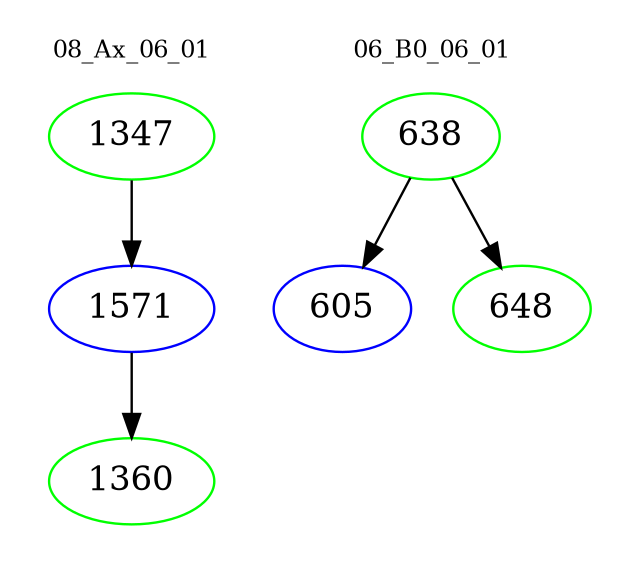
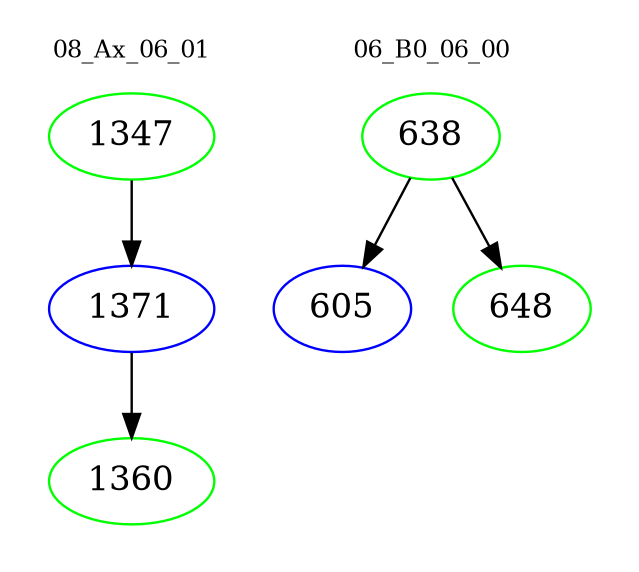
(432, 51) -> (432, 51)
(132, 309) -> (132, 309)
